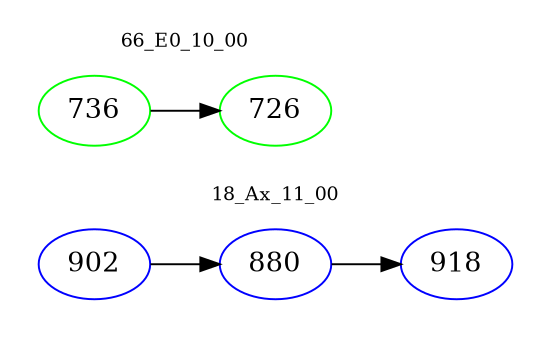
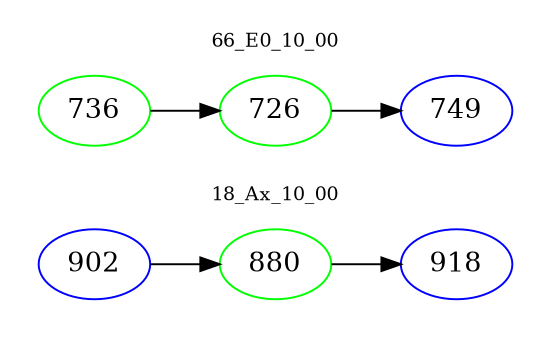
none -> (457, 111)
(276, 195) -> (276, 195)
(276, 264) -> (276, 264)
